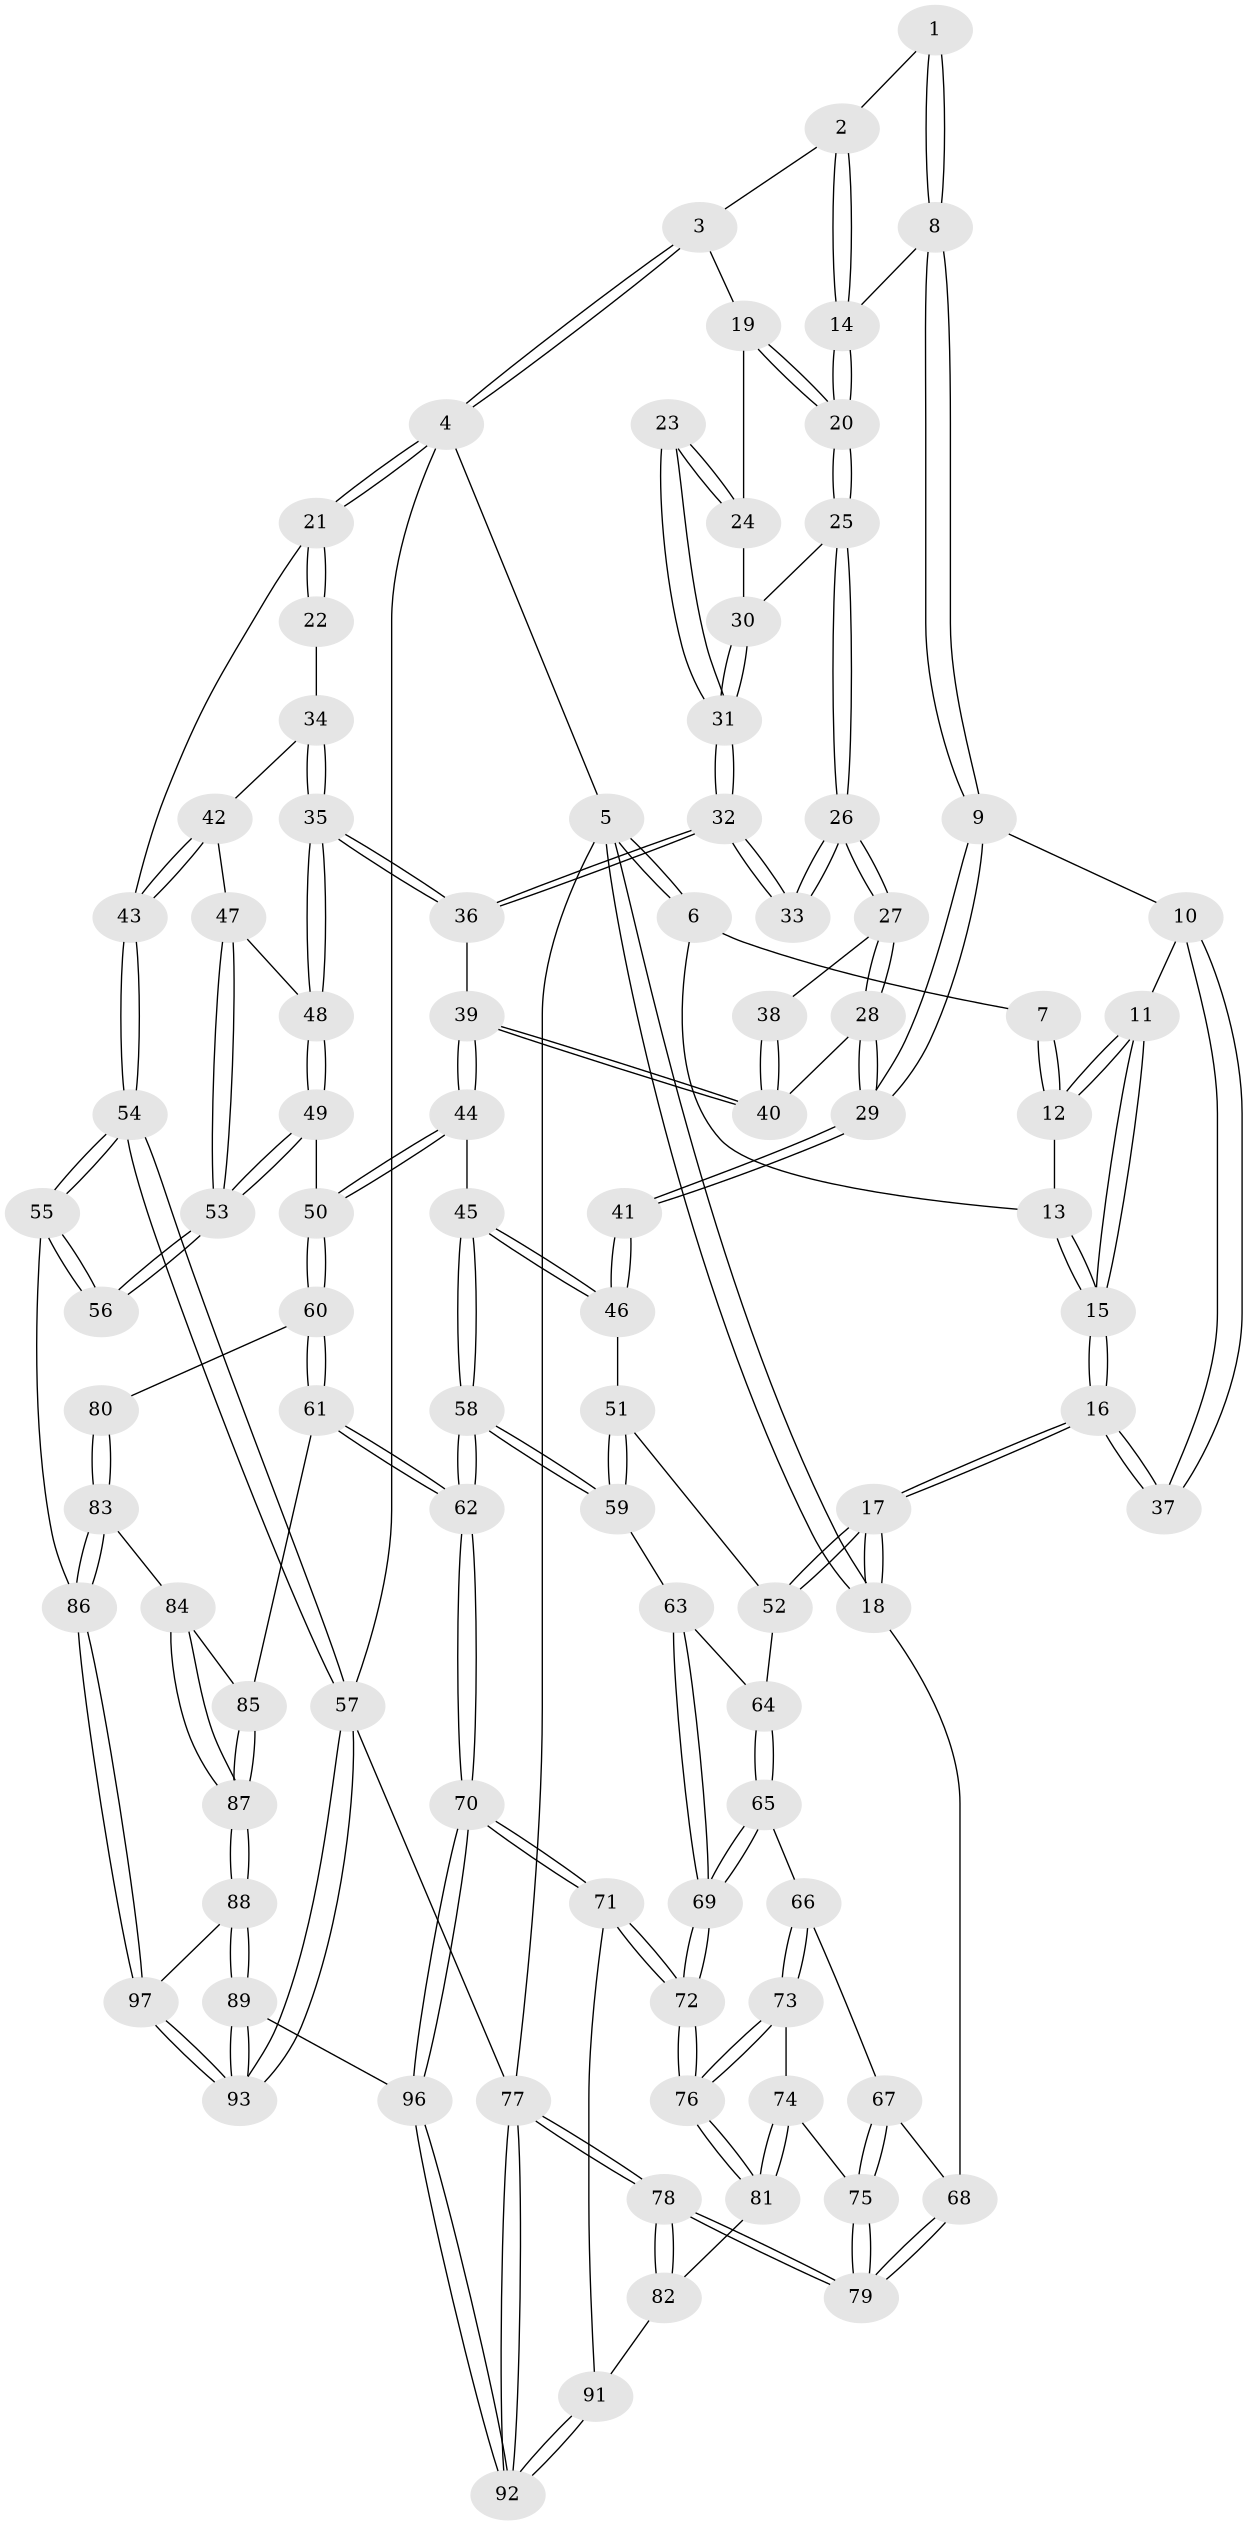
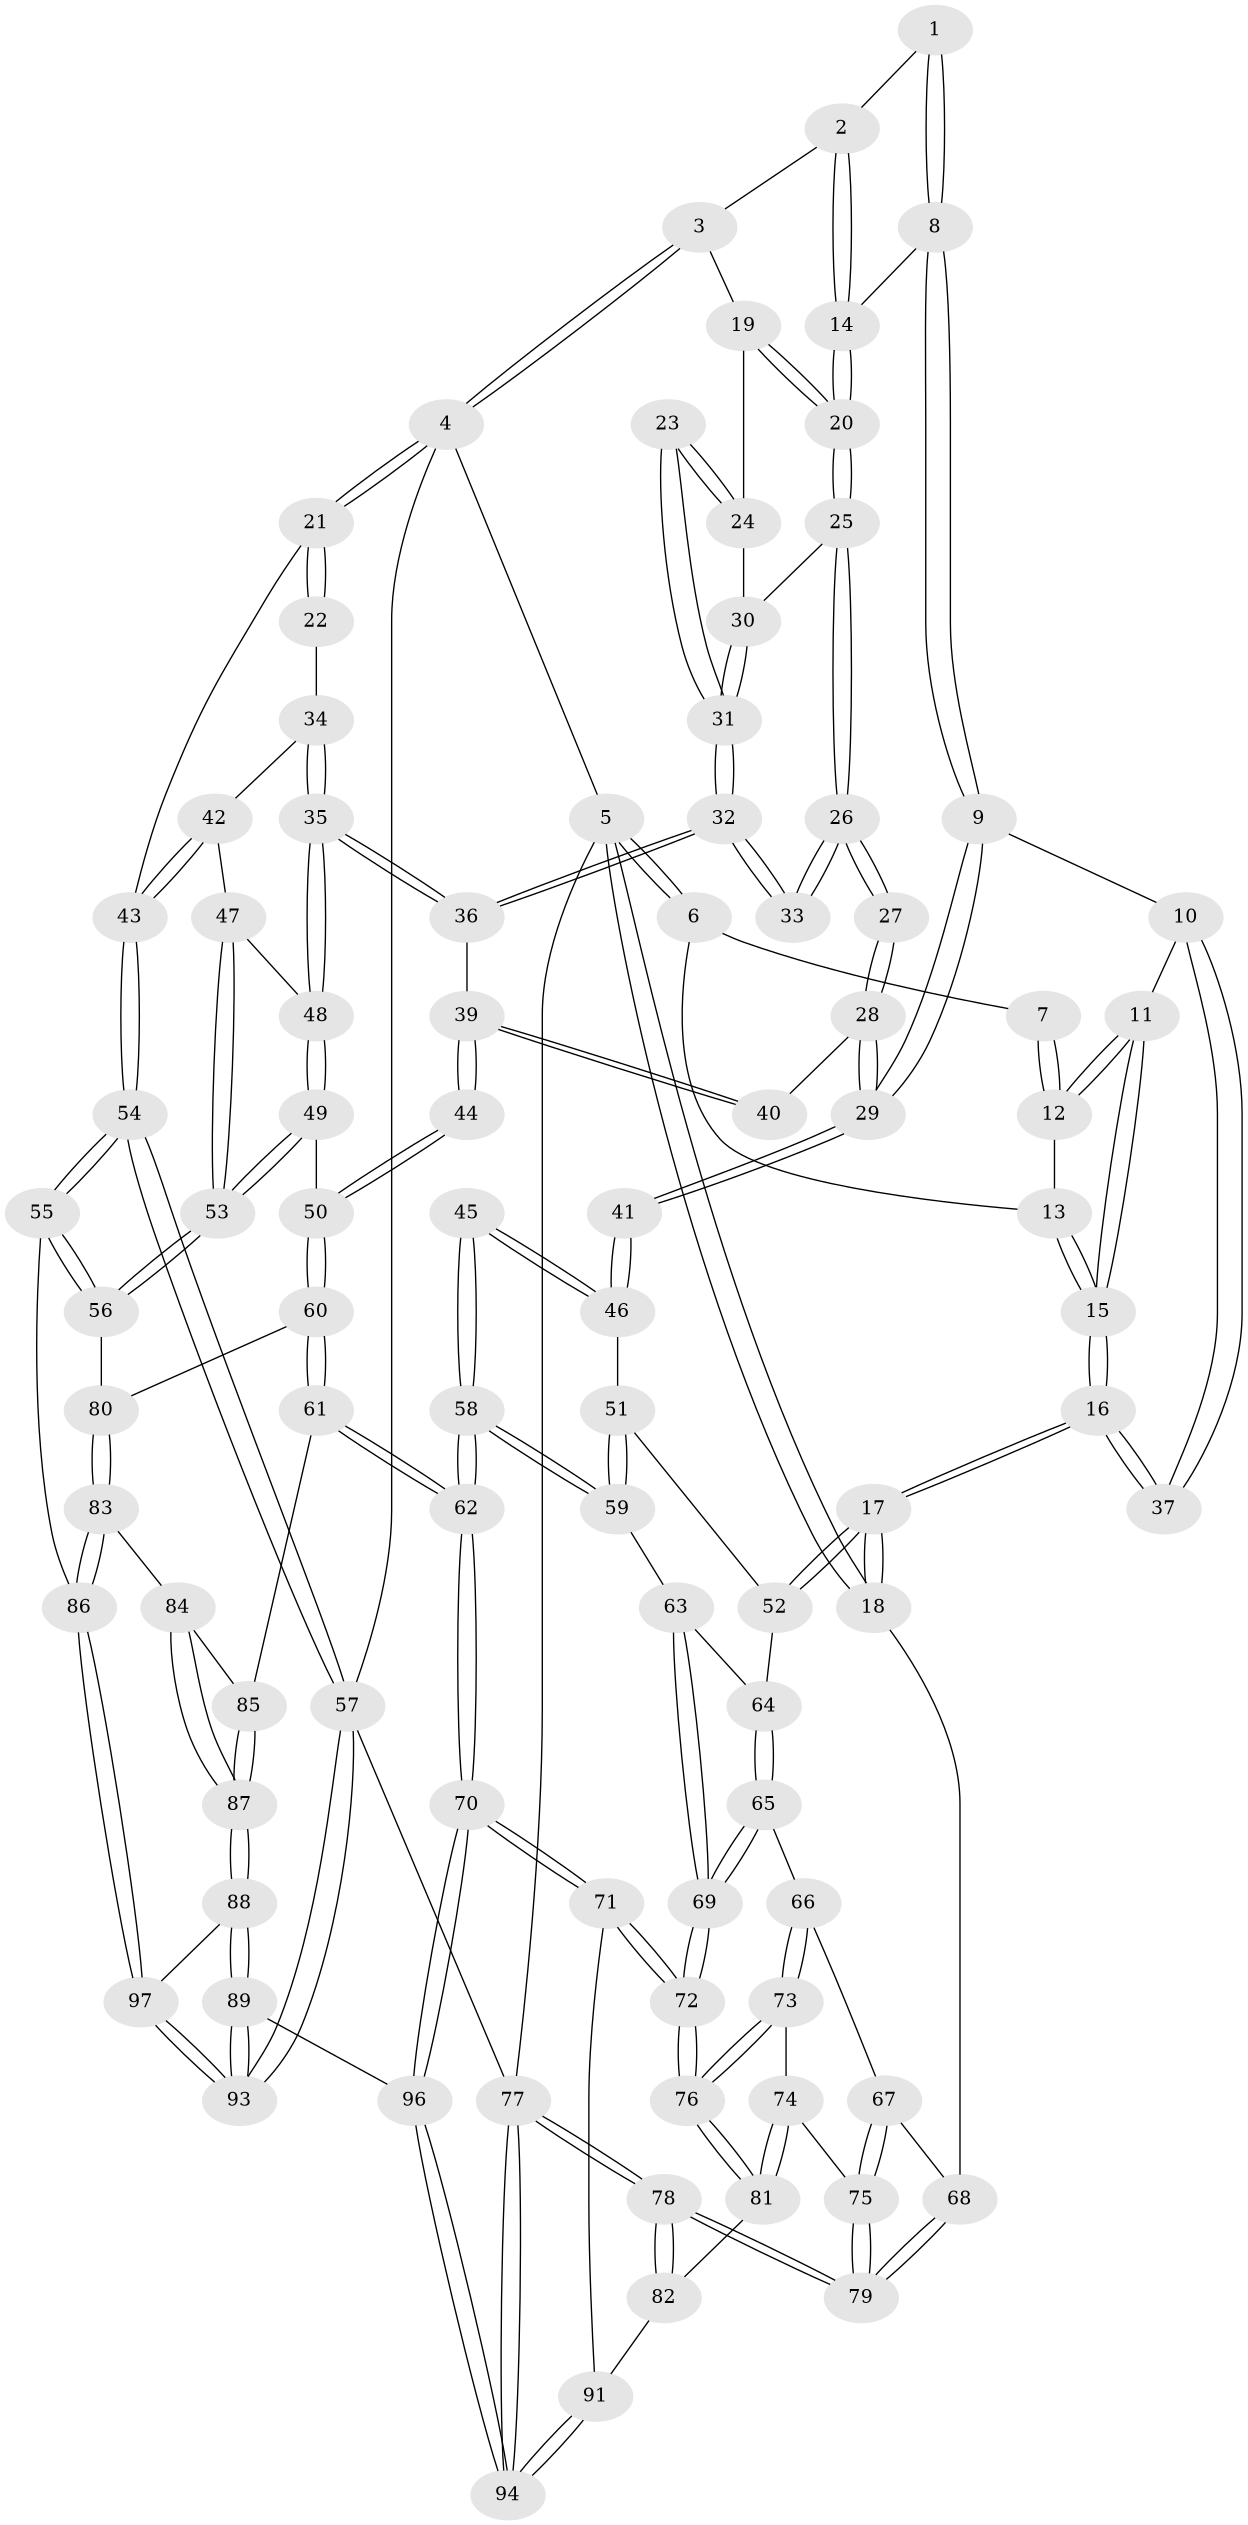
(770, 1016) -> none
(467, 1164) -> none
none -> (101, 1361)
(508, 2495) -> (508, 2495)
